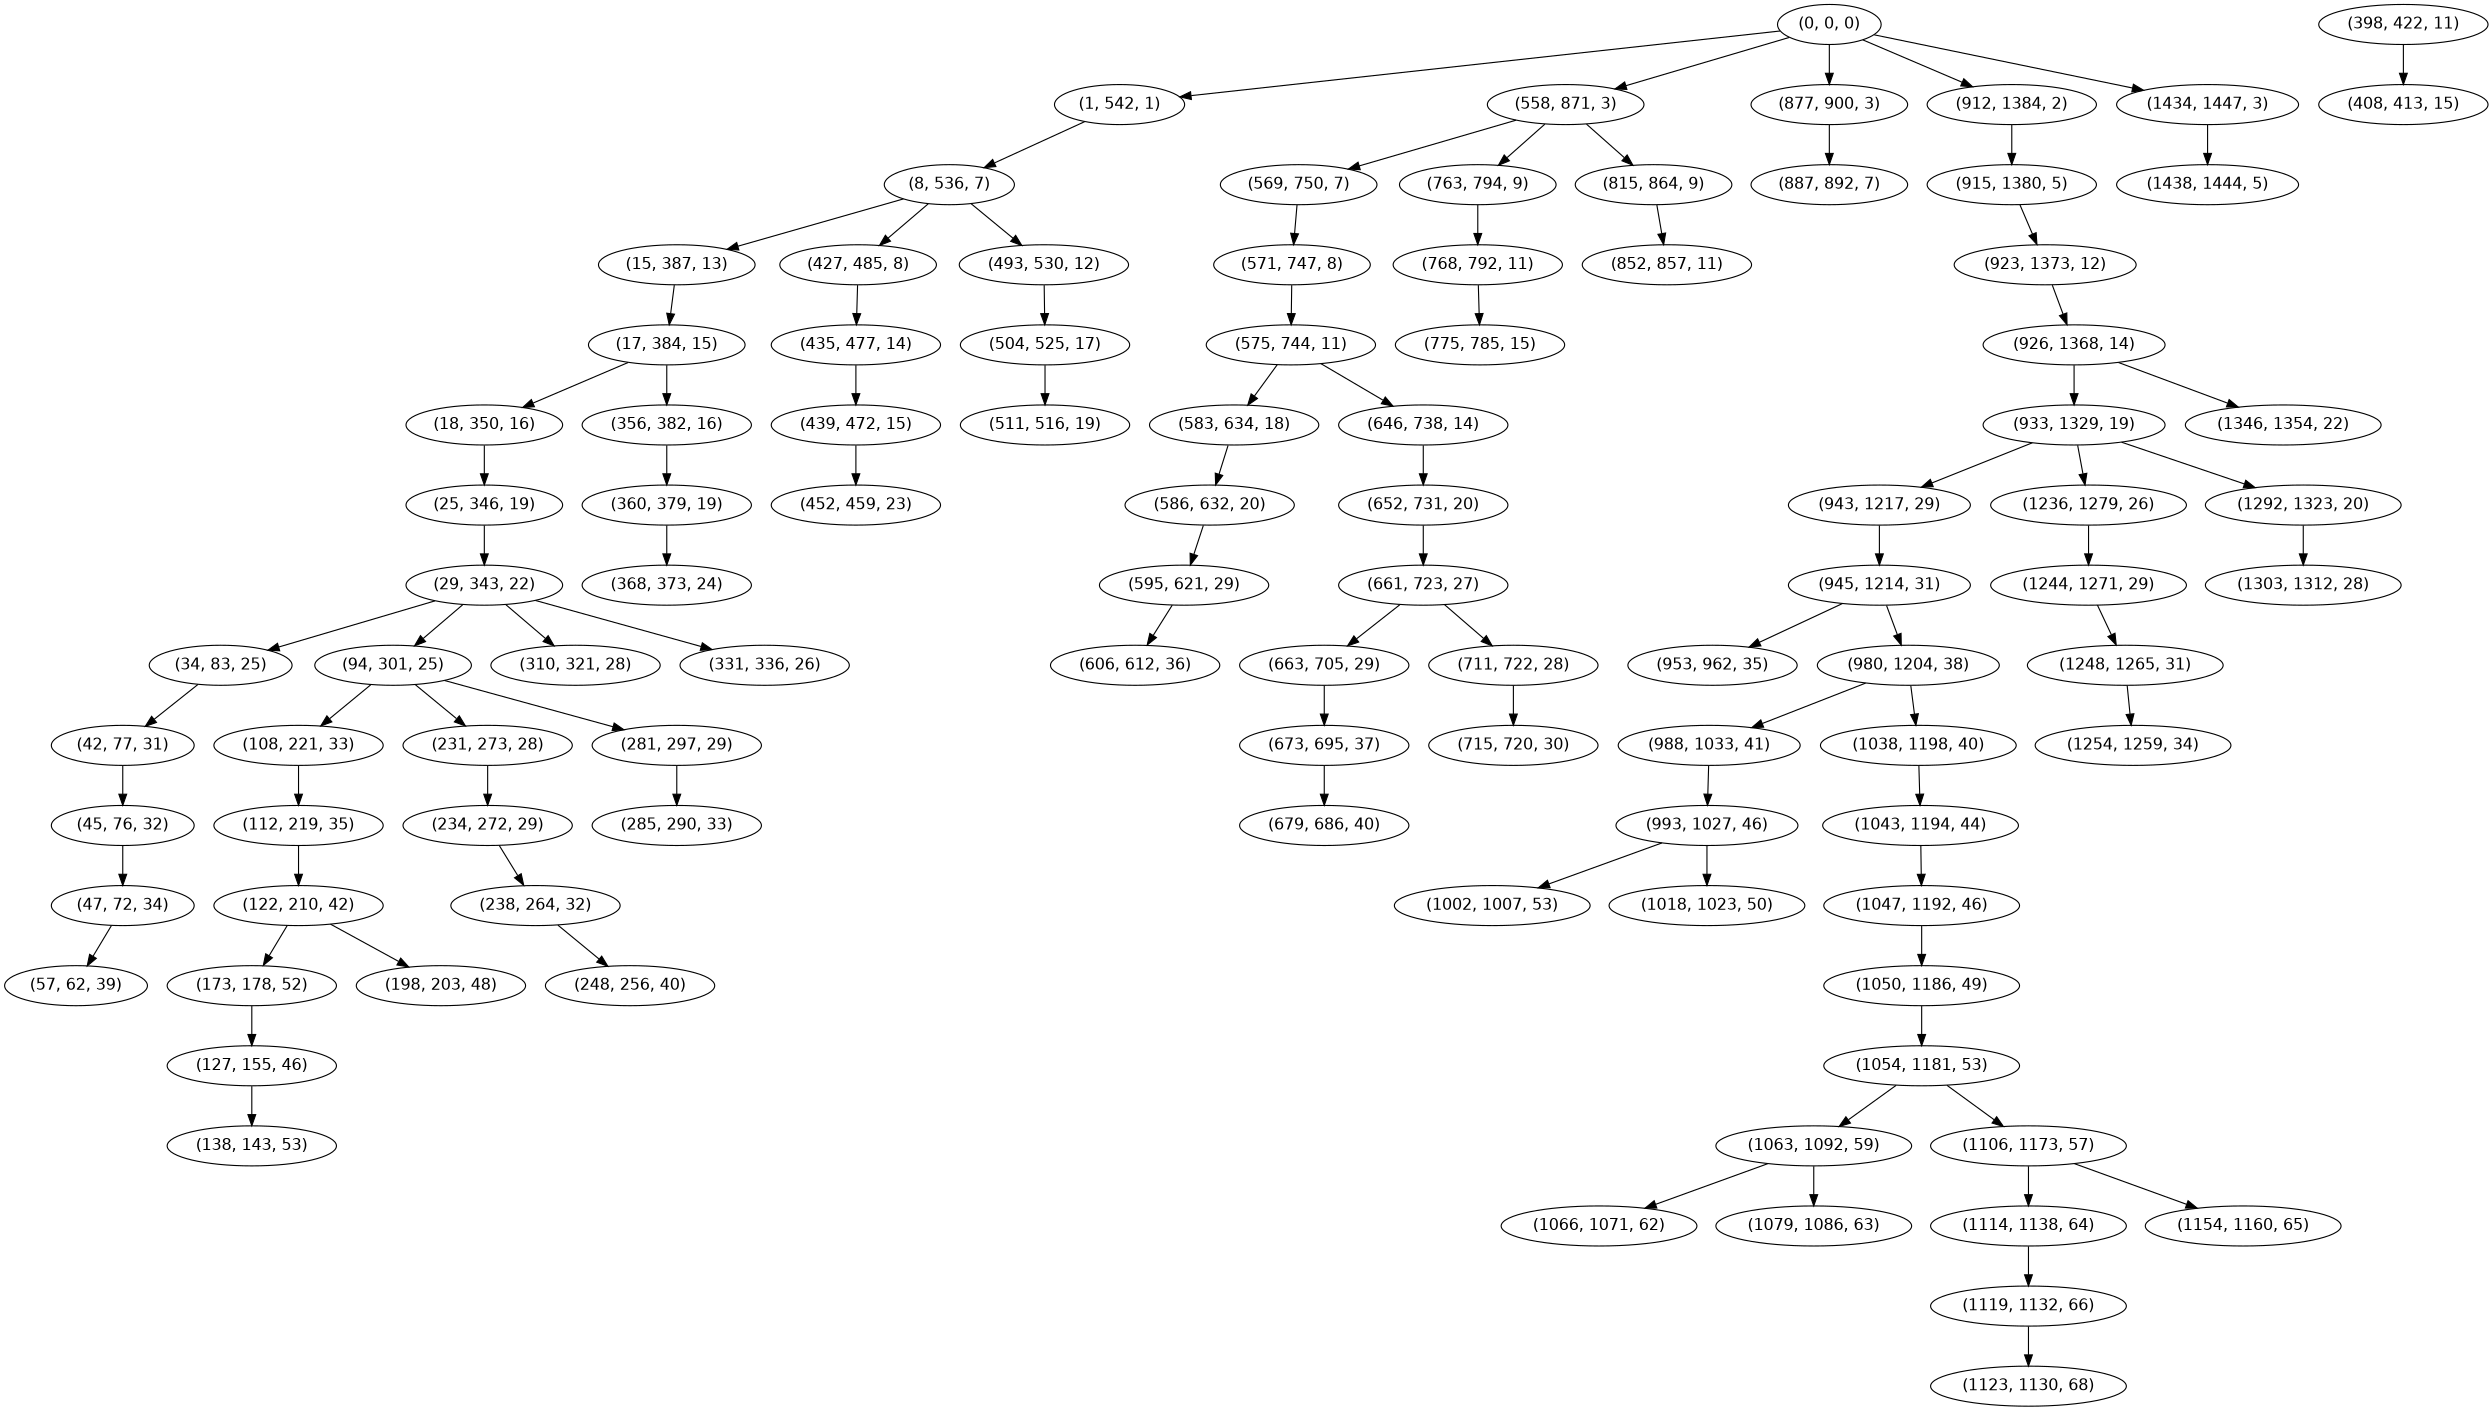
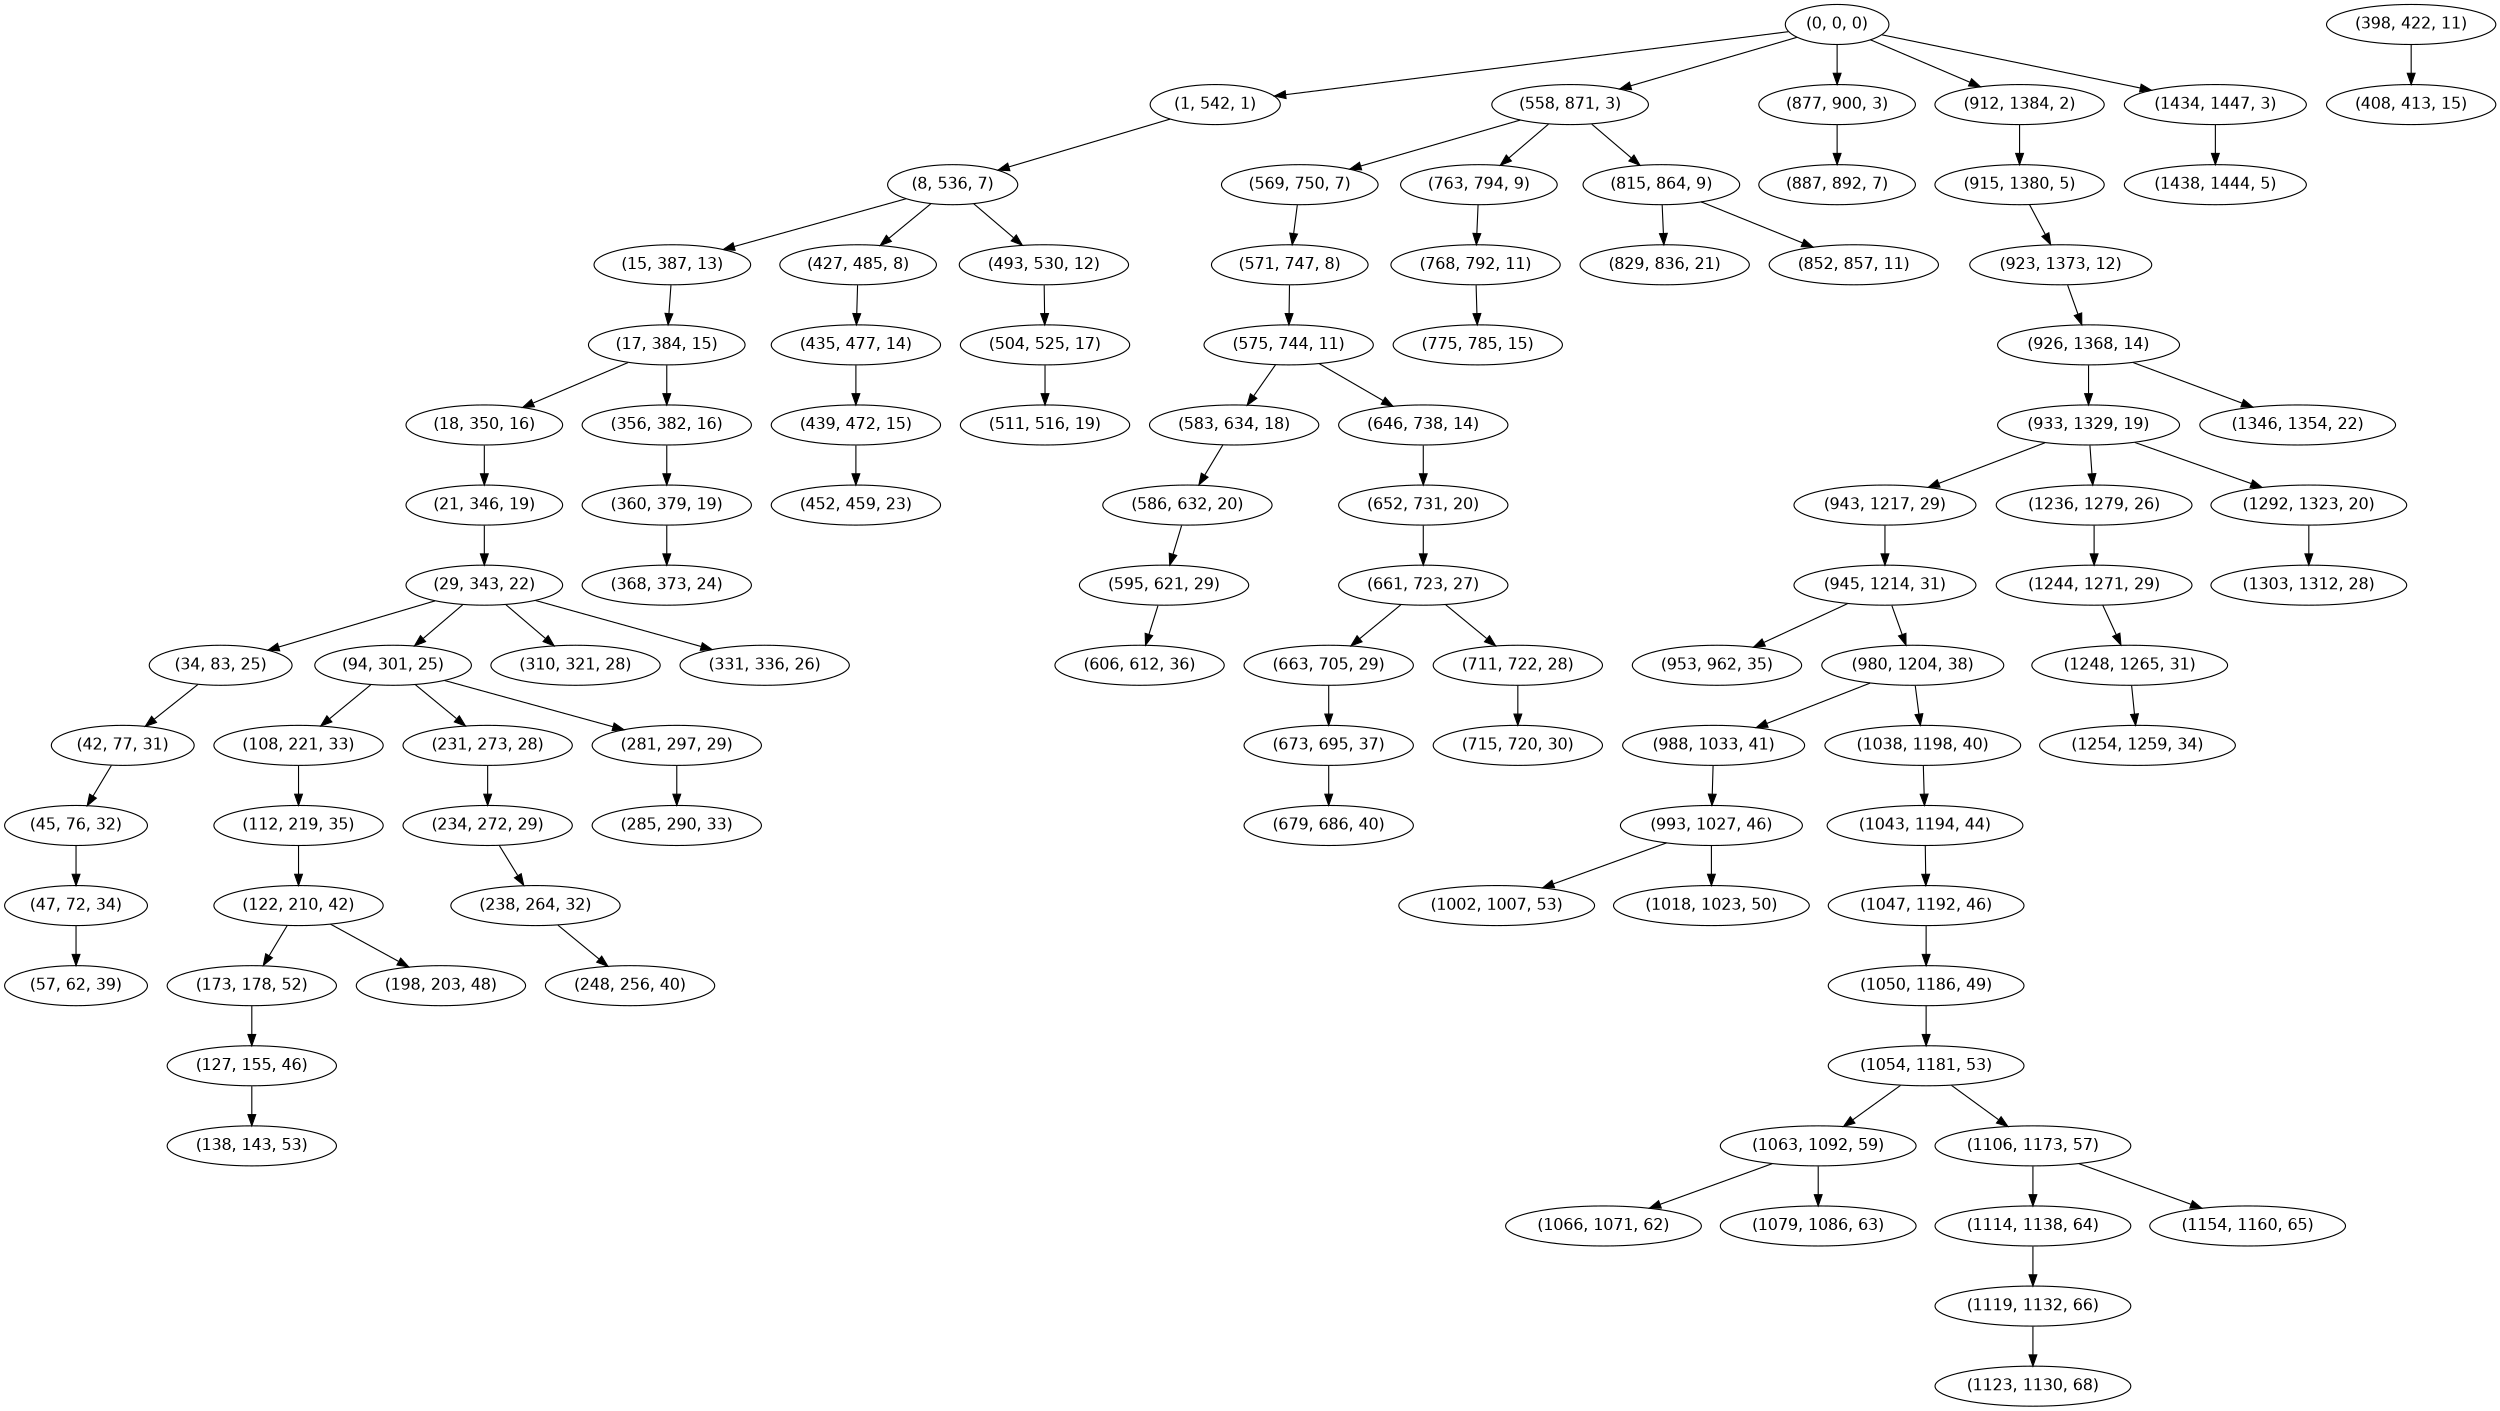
none -> (1665, 265)
(484, 505) -> (484, 505)
